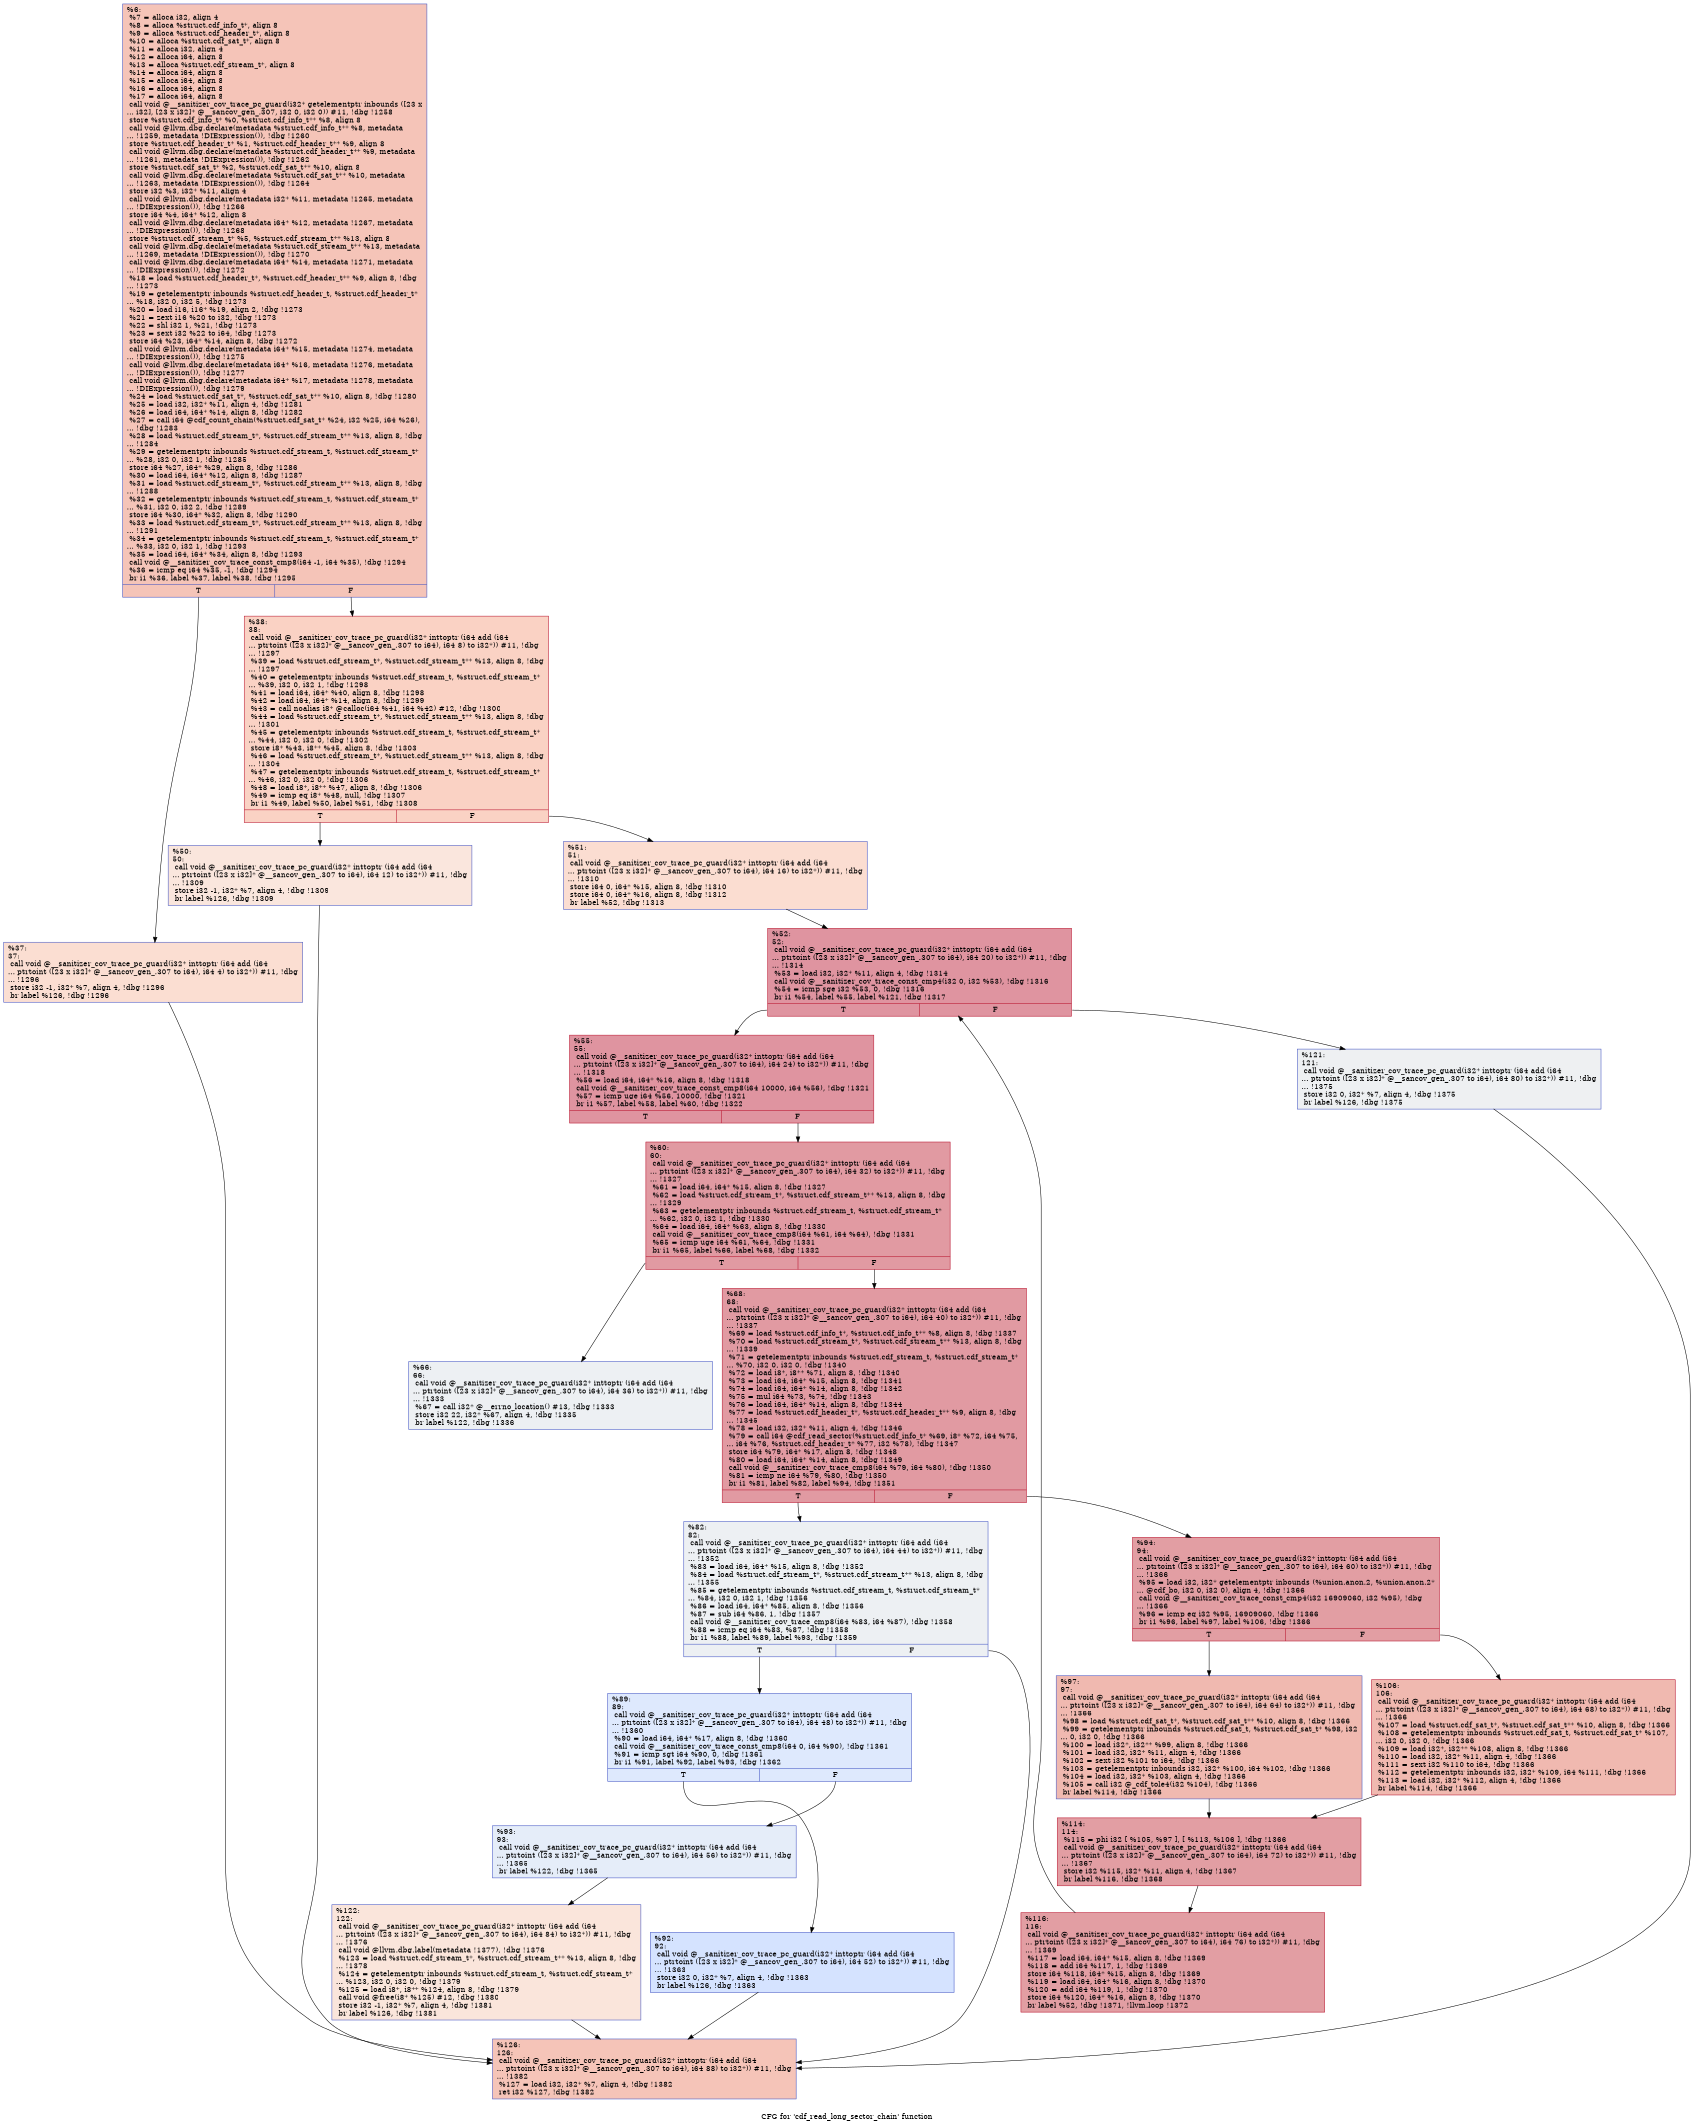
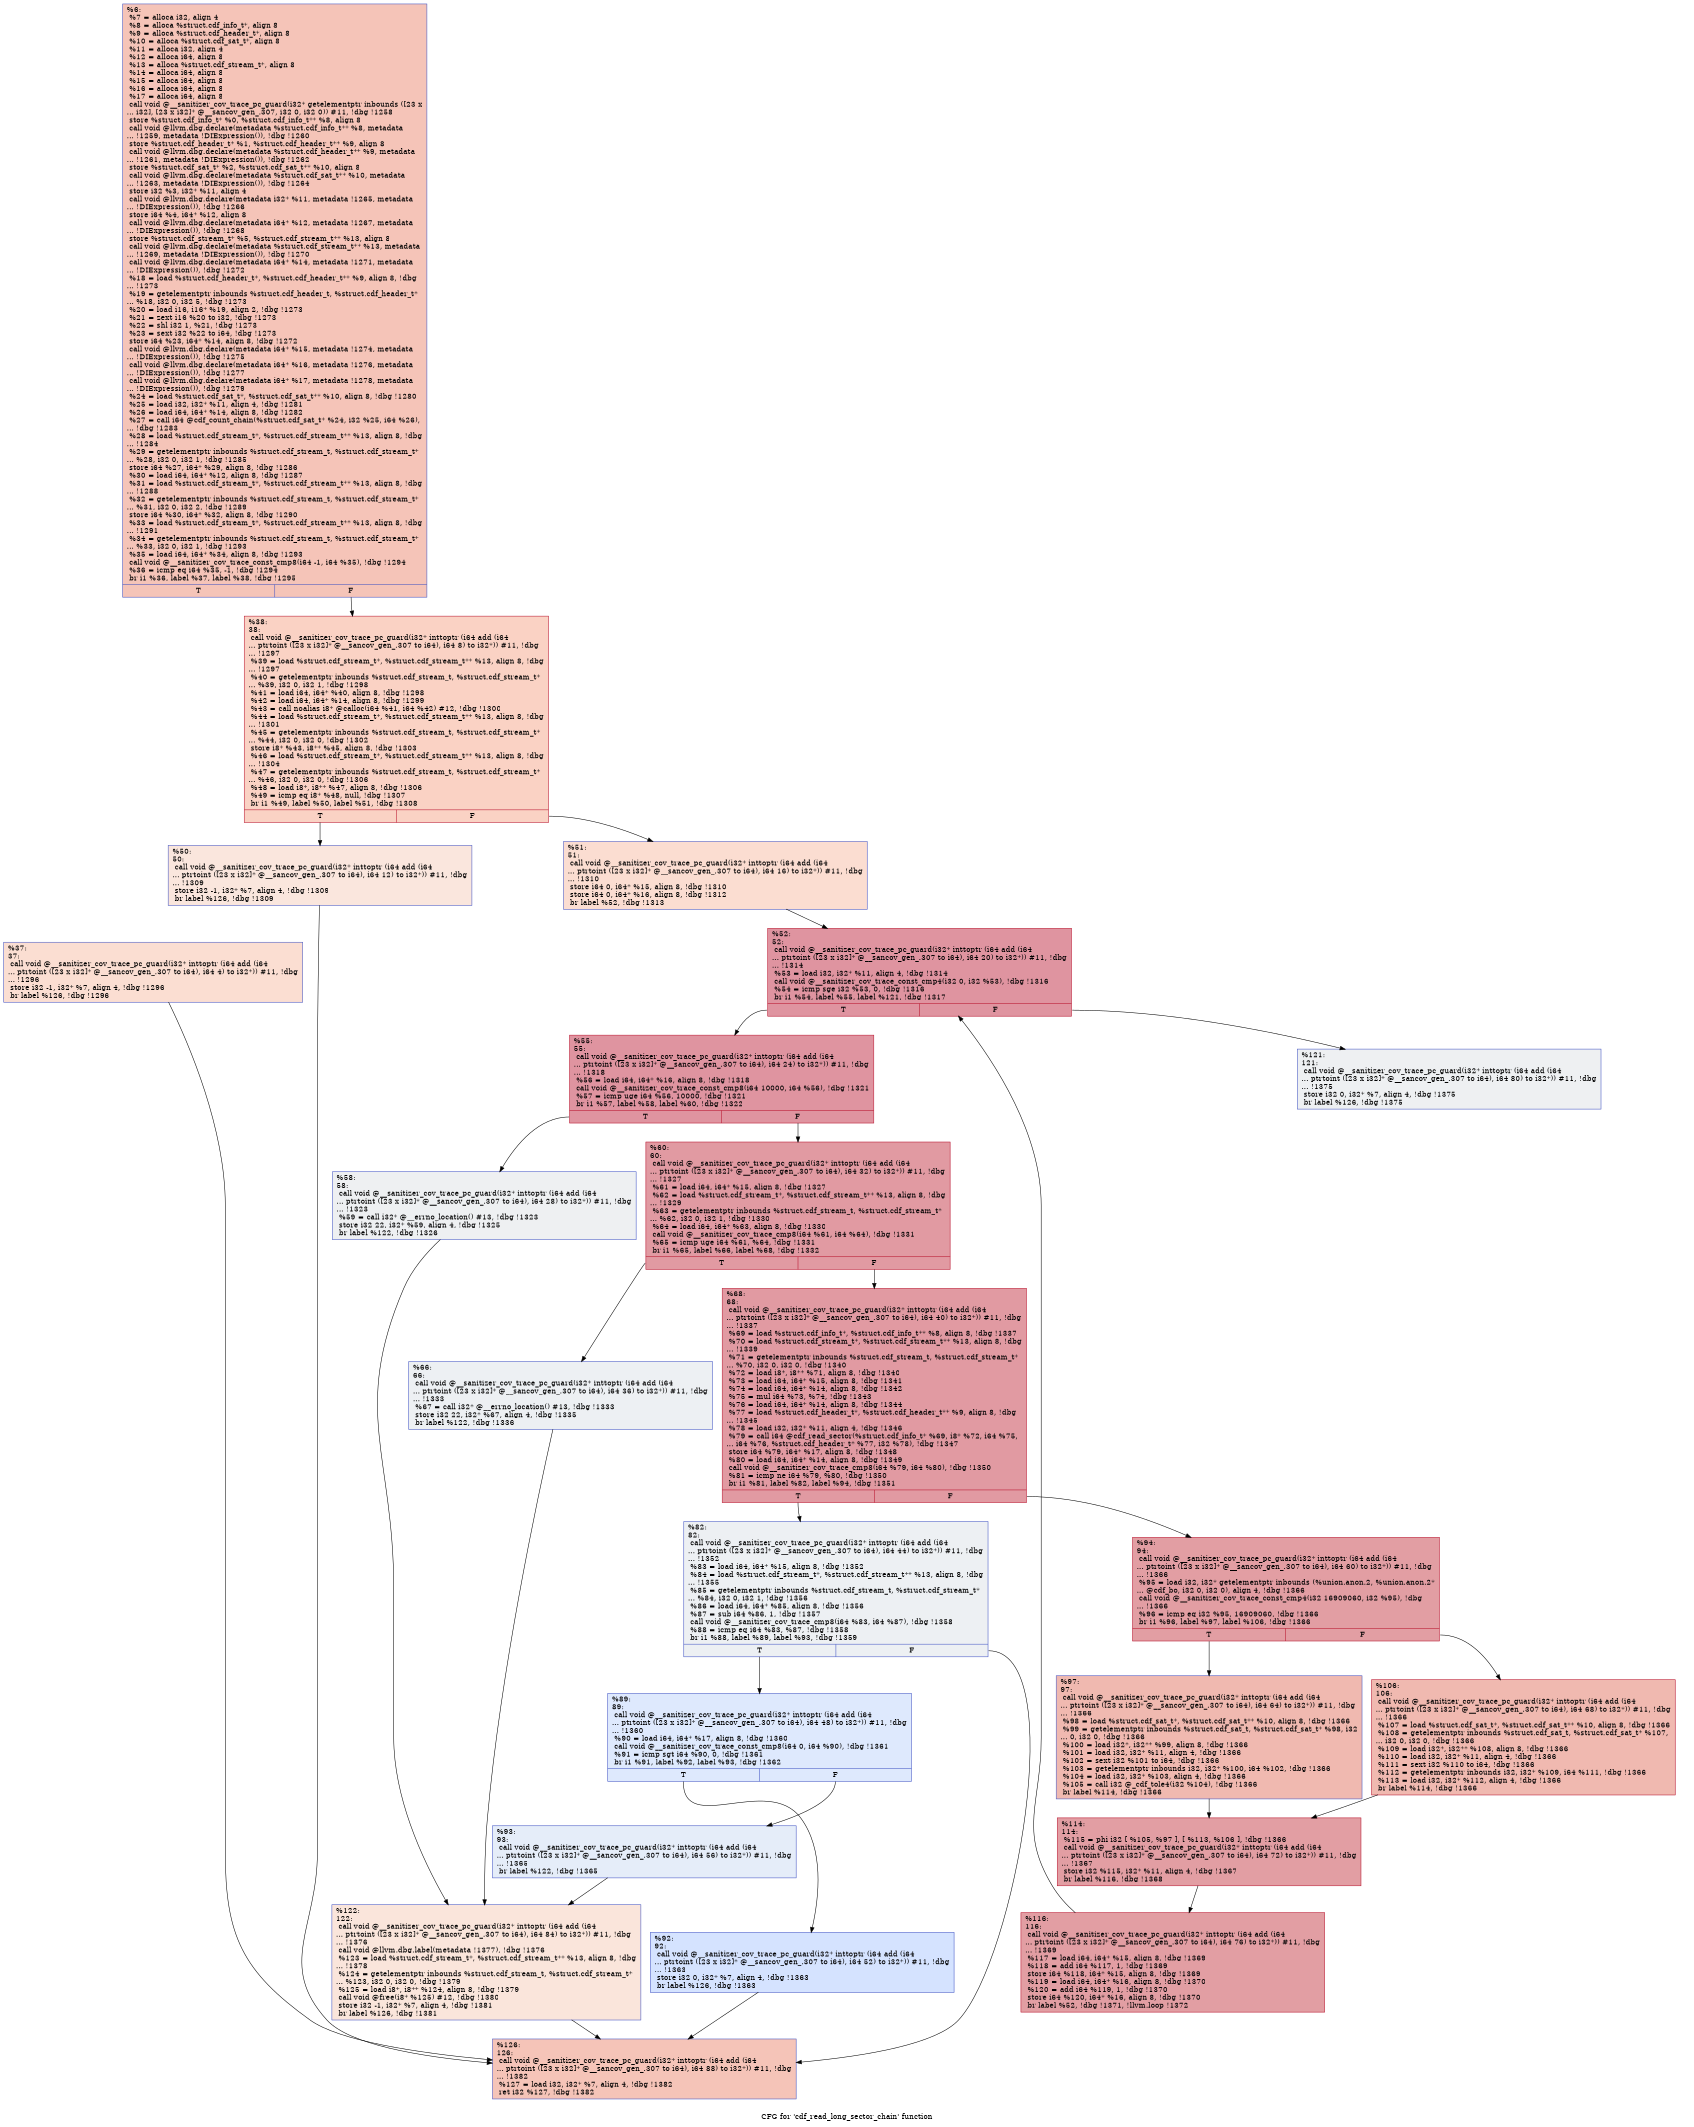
(175, 767) -> none
none -> (484, 1206)
none -> (508, 1663)
(1662, 1914) -> none
